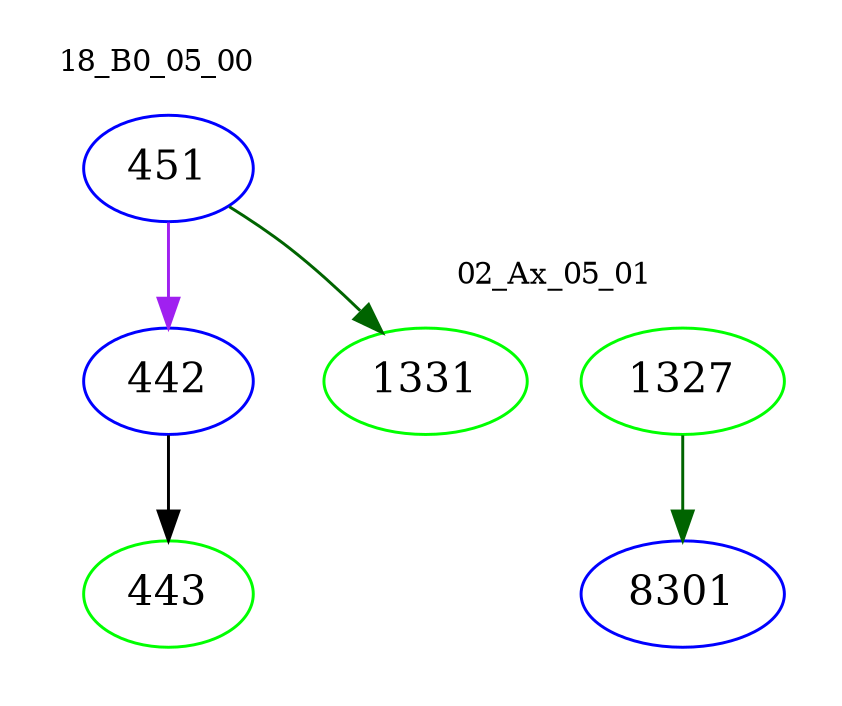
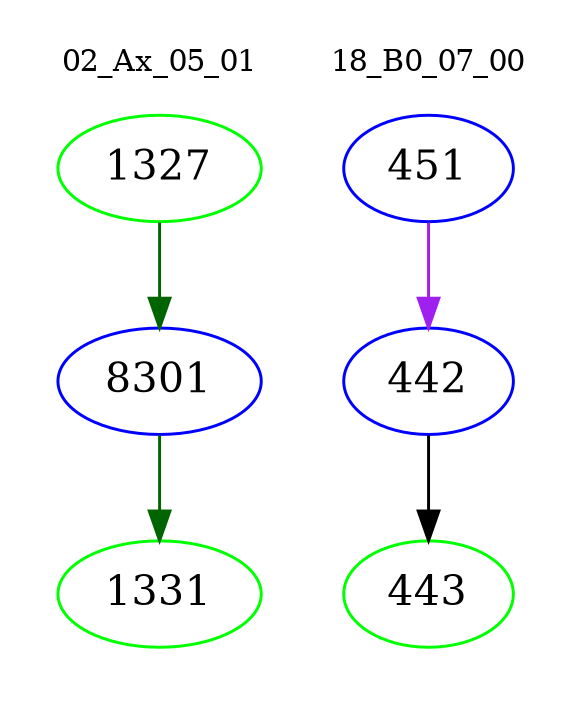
(157, 64) -> (429, 64)
(320, 274) -> (160, 473)
